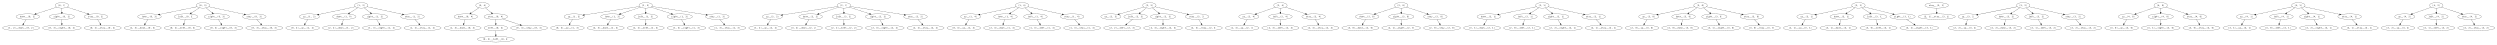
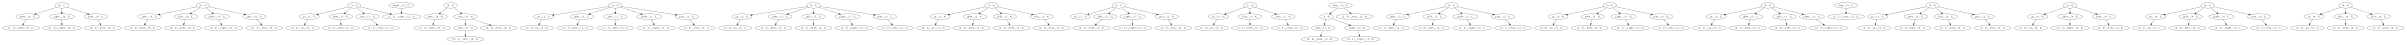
(367, 10) -> (375, 10)
(1417, 10) -> (1334, 11)
